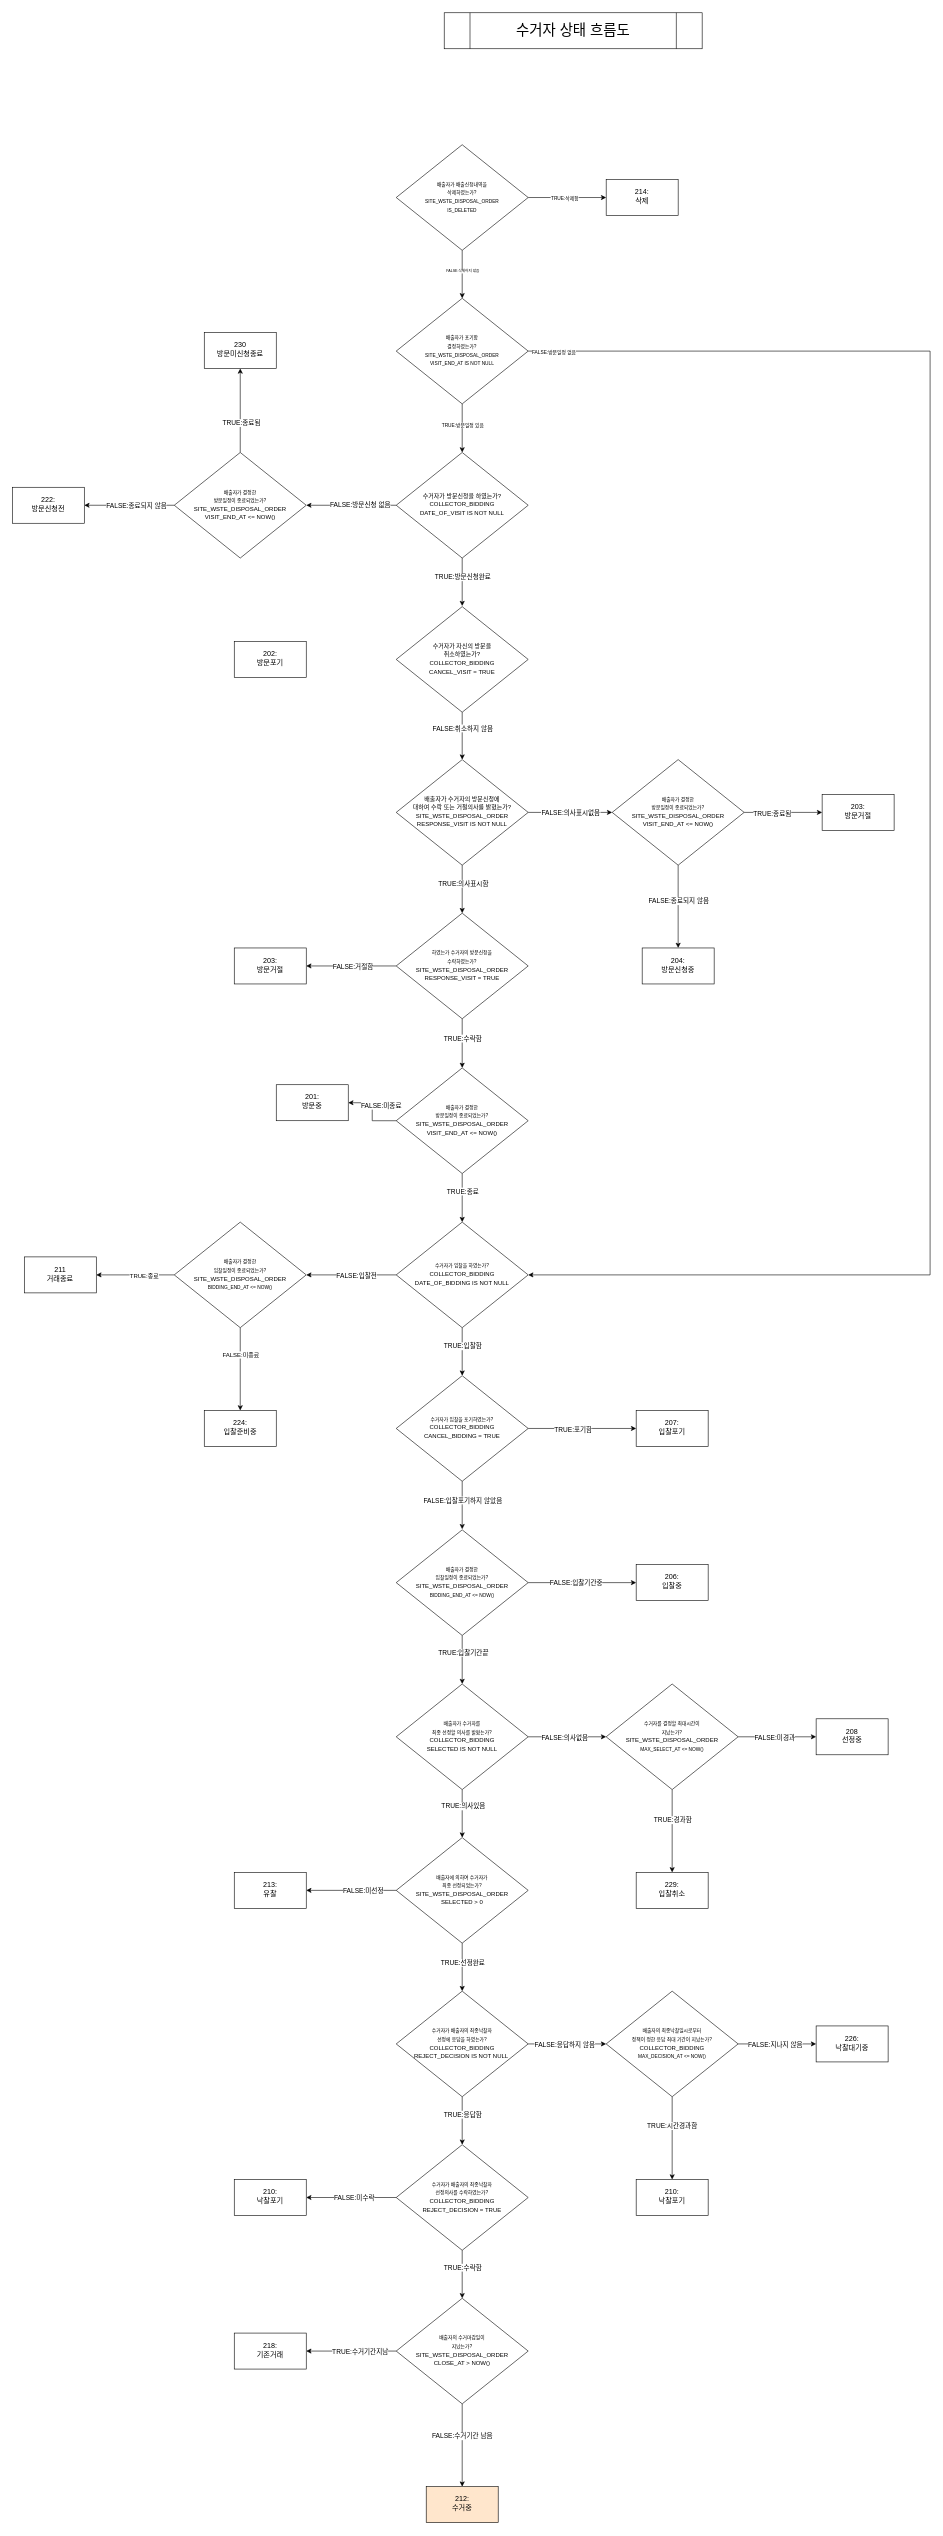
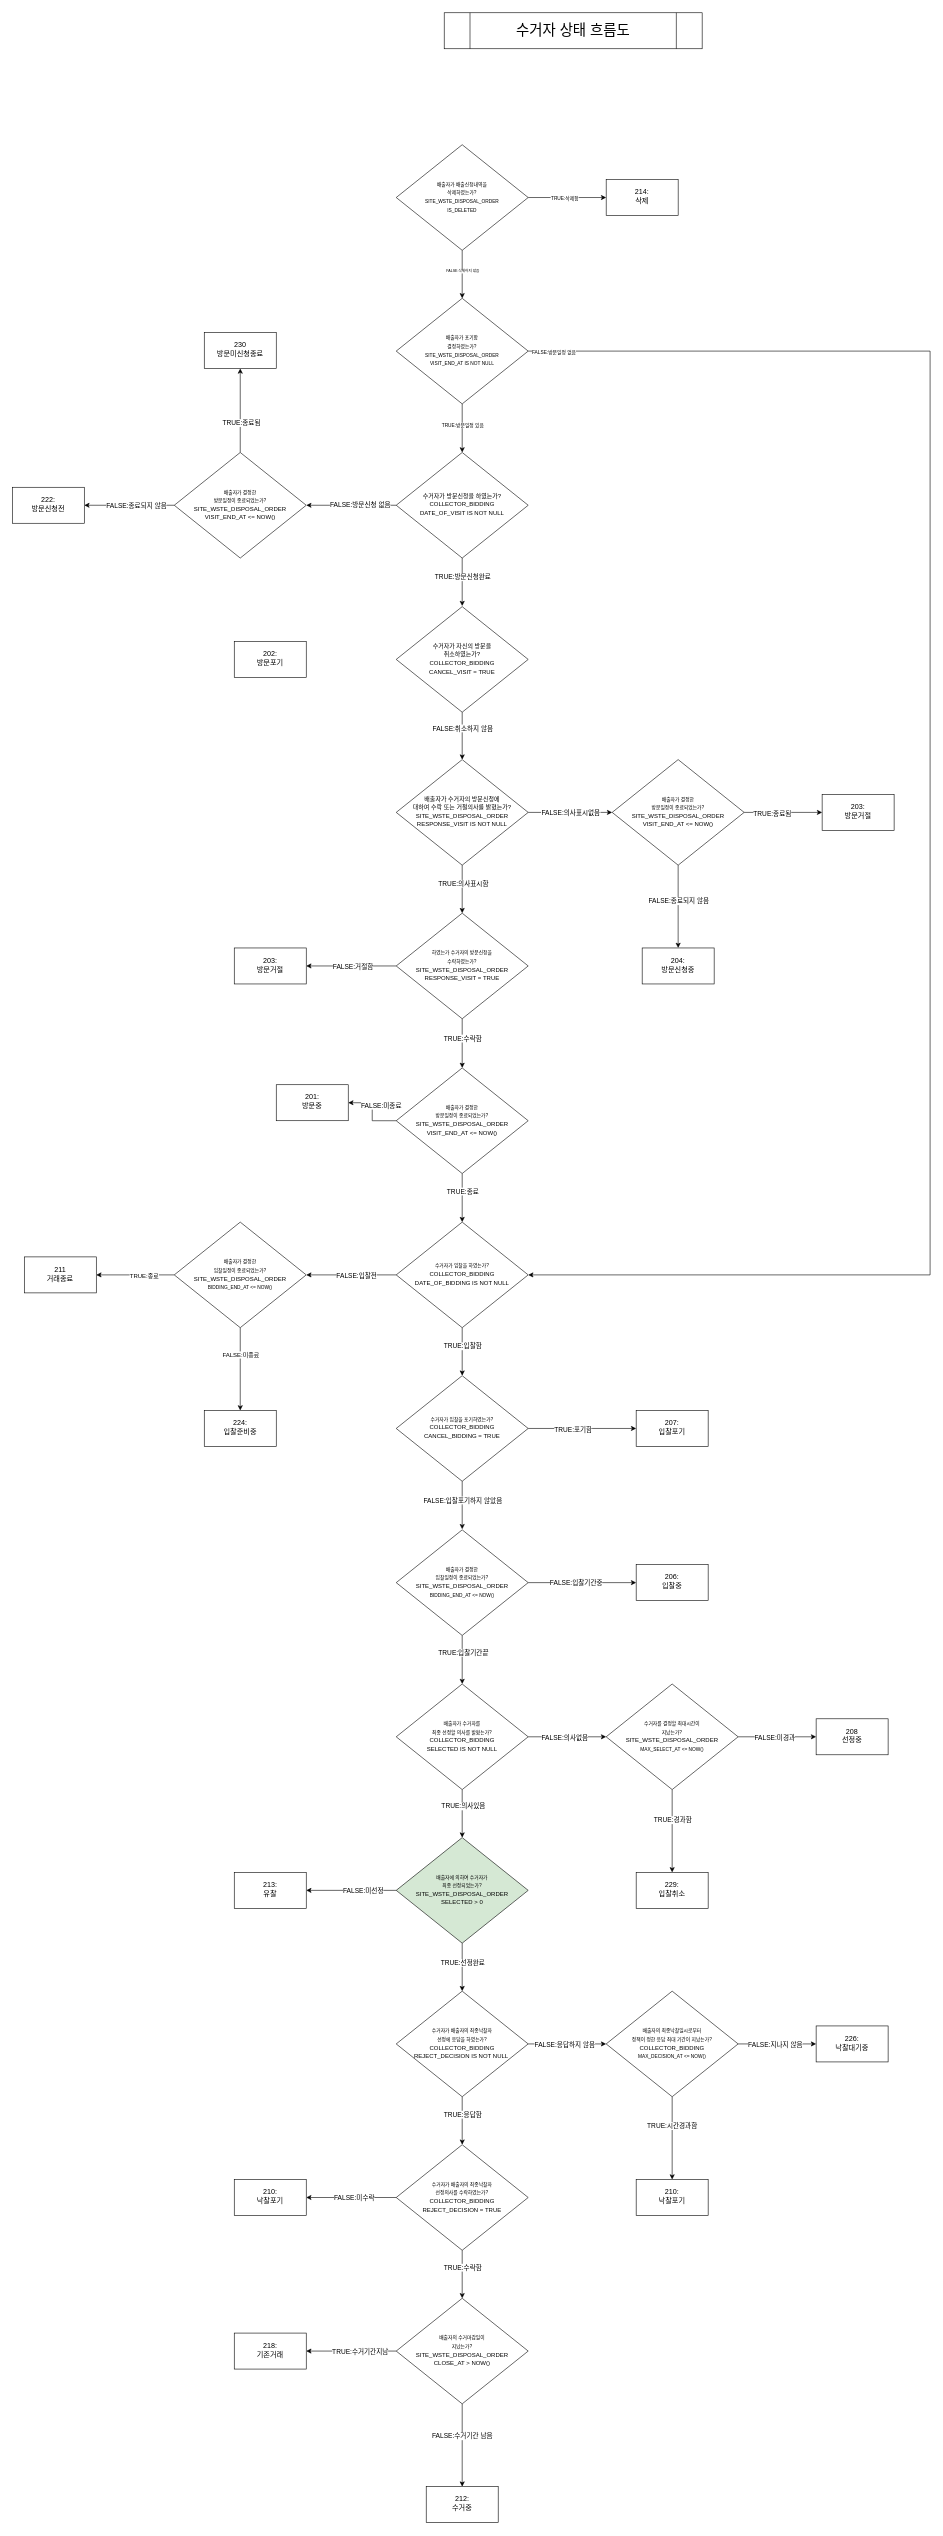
(462, 1890) -> (462, 1890)
(462, 2505) -> (462, 2505)
